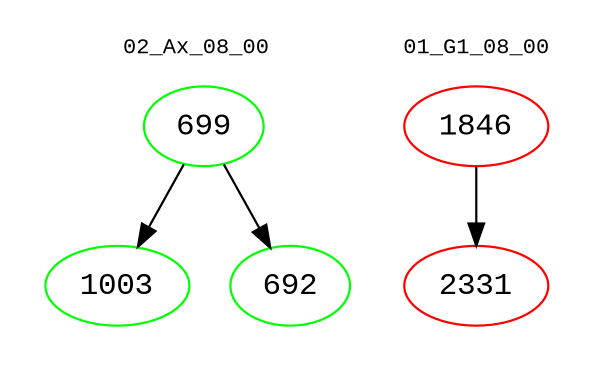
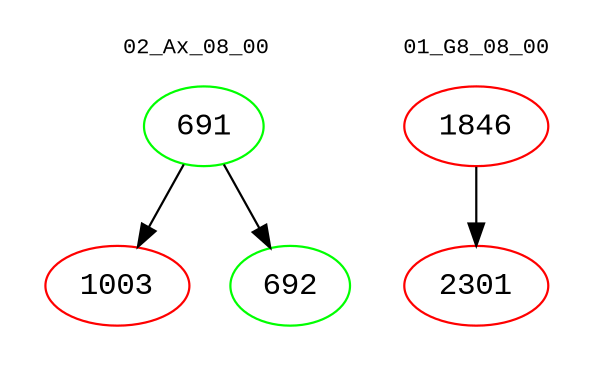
(477, 48) -> (477, 48)
(204, 126) -> (204, 126)
(117, 286) -> (117, 286)
(476, 286) -> (476, 286)
